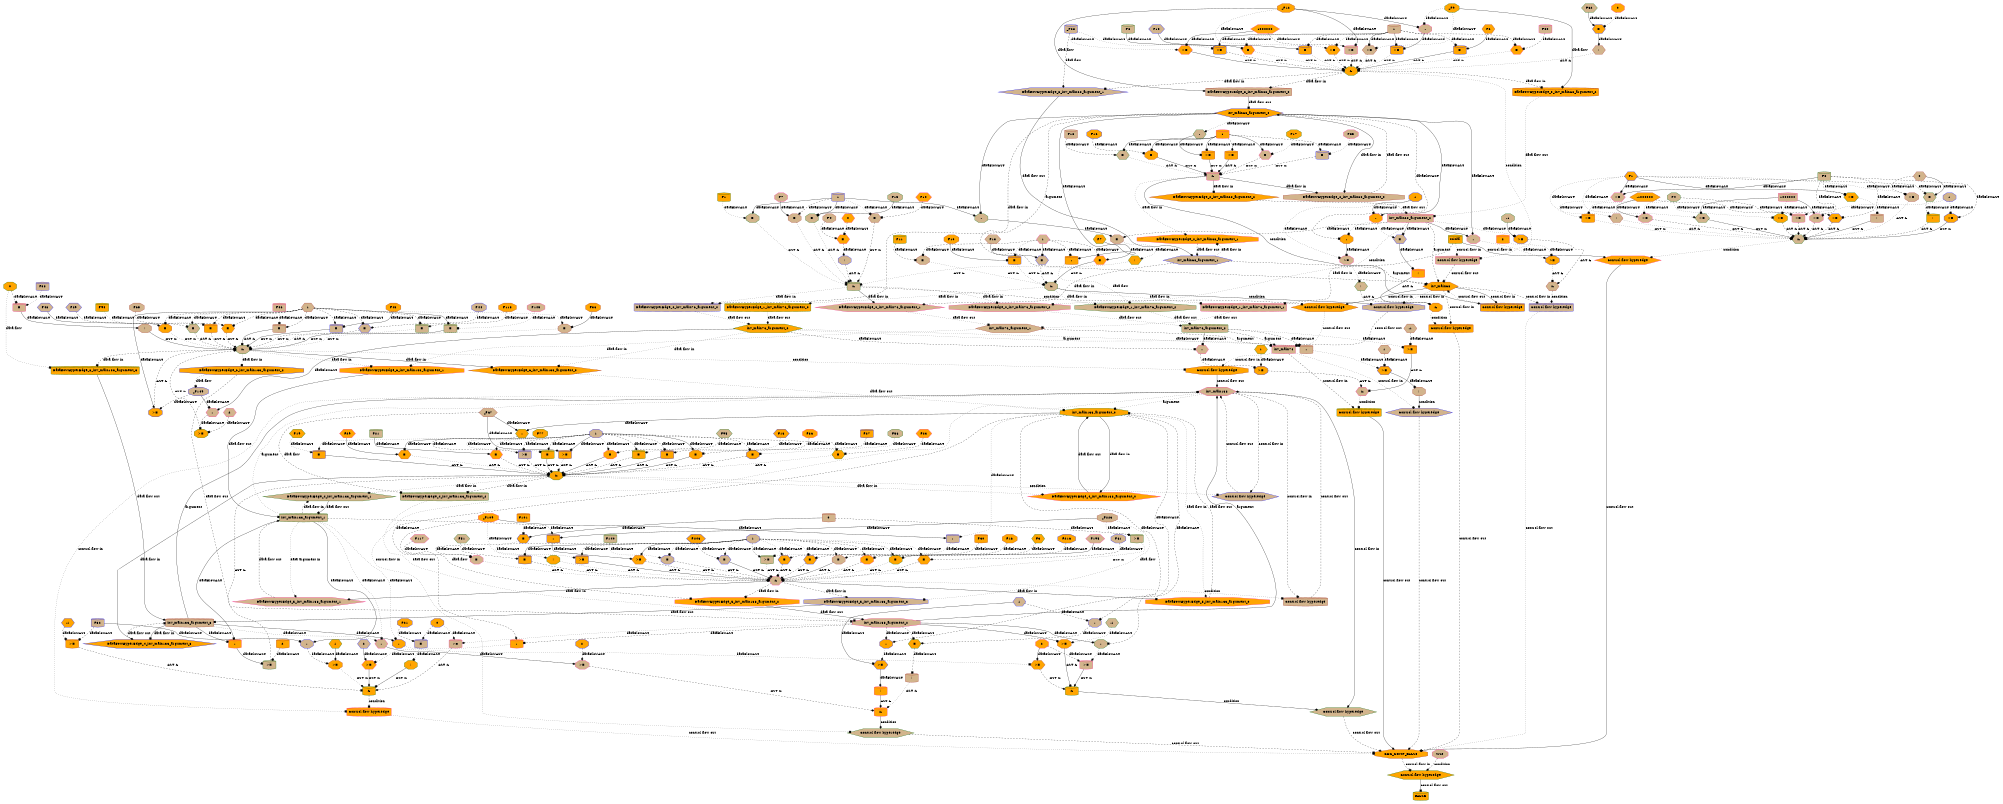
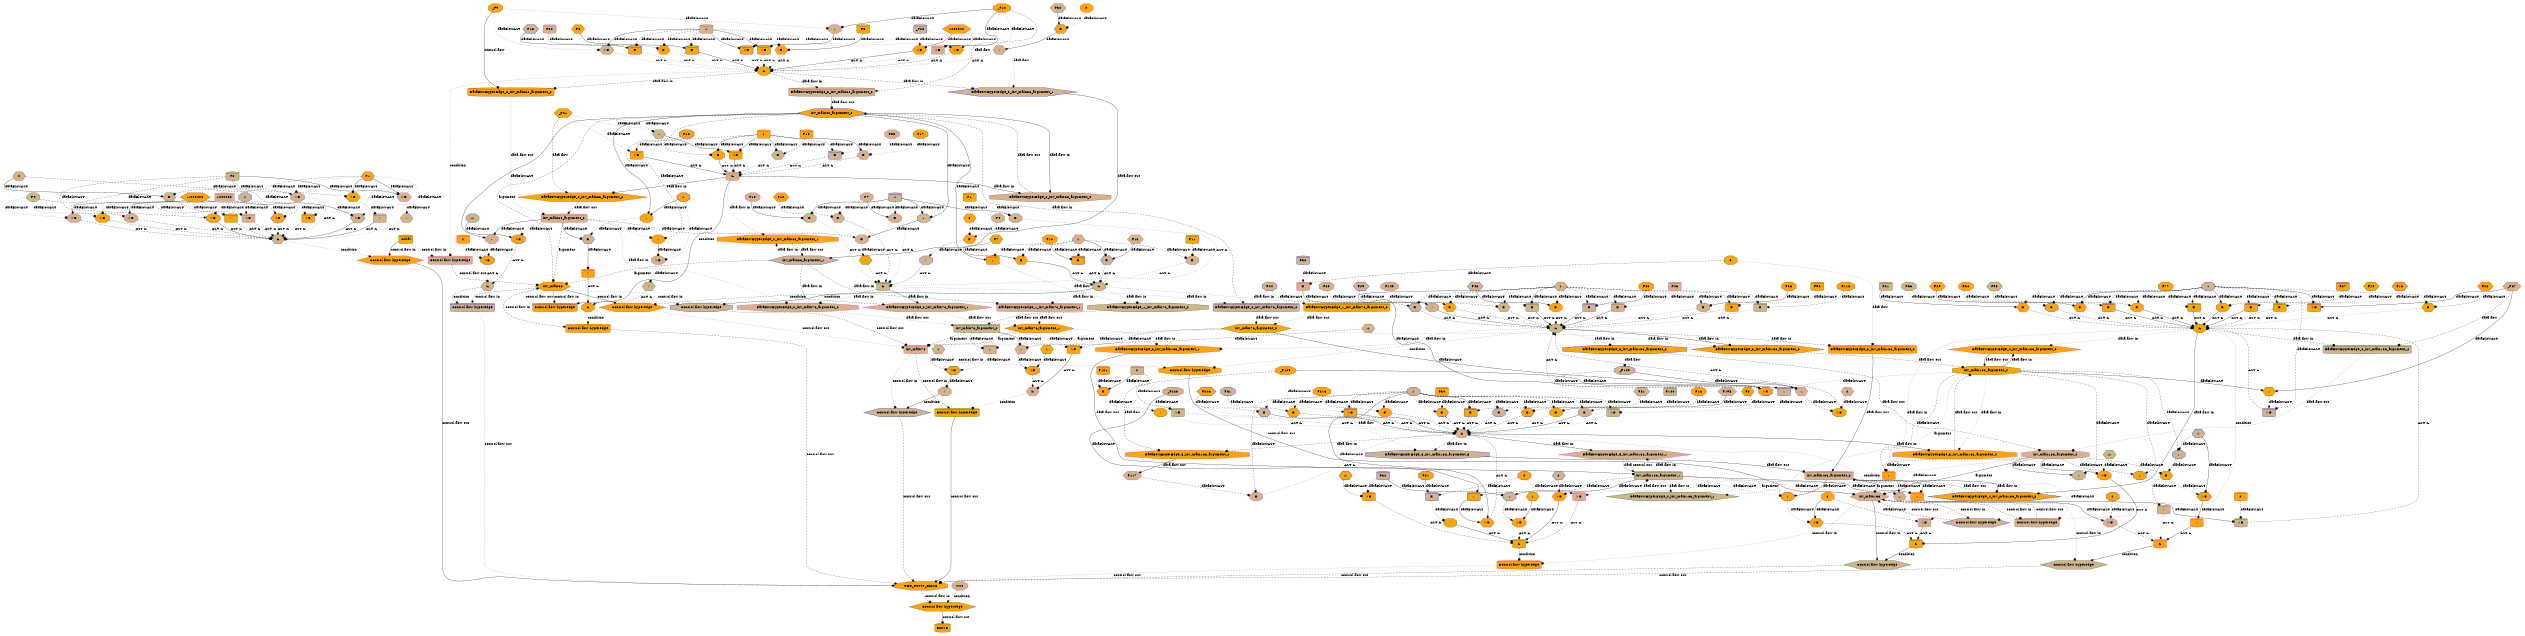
(1077, 19) -> (972, 51)
(1128, 29) -> (863, 29)
(1580, 50) -> (495, 50)
(1066, 59) -> (983, 34)
none -> (563, 113)
(1071, 134) -> (806, 134)
(895, 197) -> (753, 197)
(1221, 251) -> (779, 253)
(1377, 260) -> (639, 260)
(1378, 265) -> (898, 296)
(1169, 318) -> (1047, 313)
(1138, 324) -> (1039, 316)
(1010, 328) -> (1039, 328)
(1156, 333) -> (986, 343)
(95, 370) -> (1873, 349)
(819, 392) -> (1882, 358)
(1160, 401) -> (1919, 441)
(325, 508) -> (1643, 487)
(1067, 539) -> (1322, 391)
(270, 560) -> (1638, 465)
(305, 560) -> (1666, 465)
(813, 612) -> (1159, 465)
